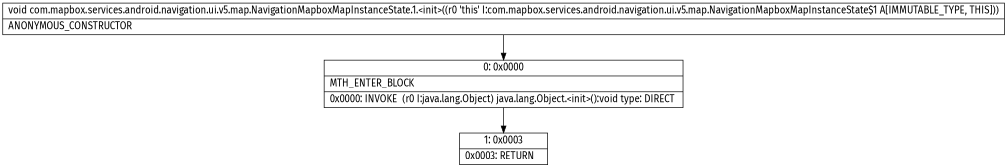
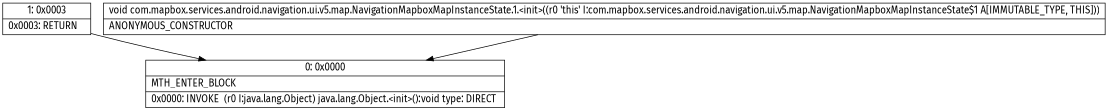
(504, 117) -> (145, 47)
